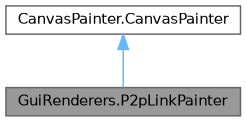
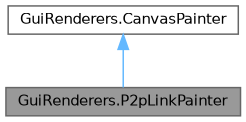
(123, 20) -> (123, 20)
